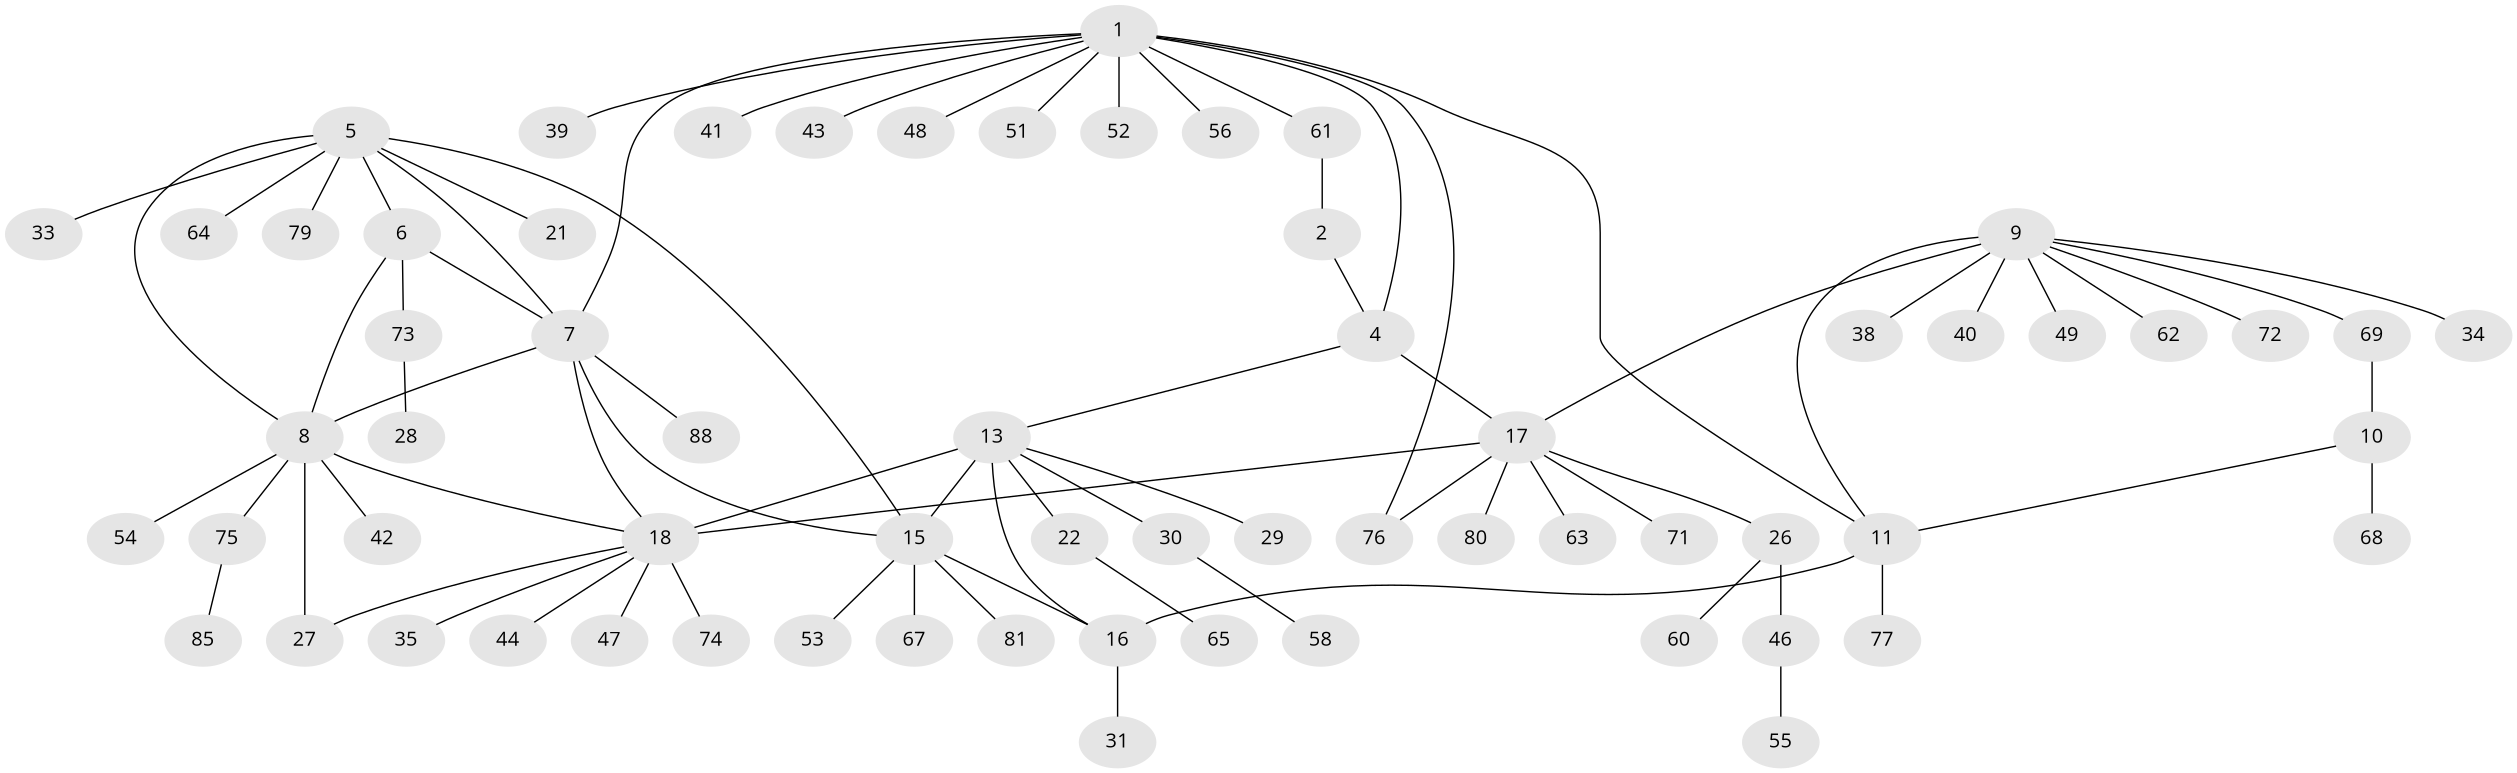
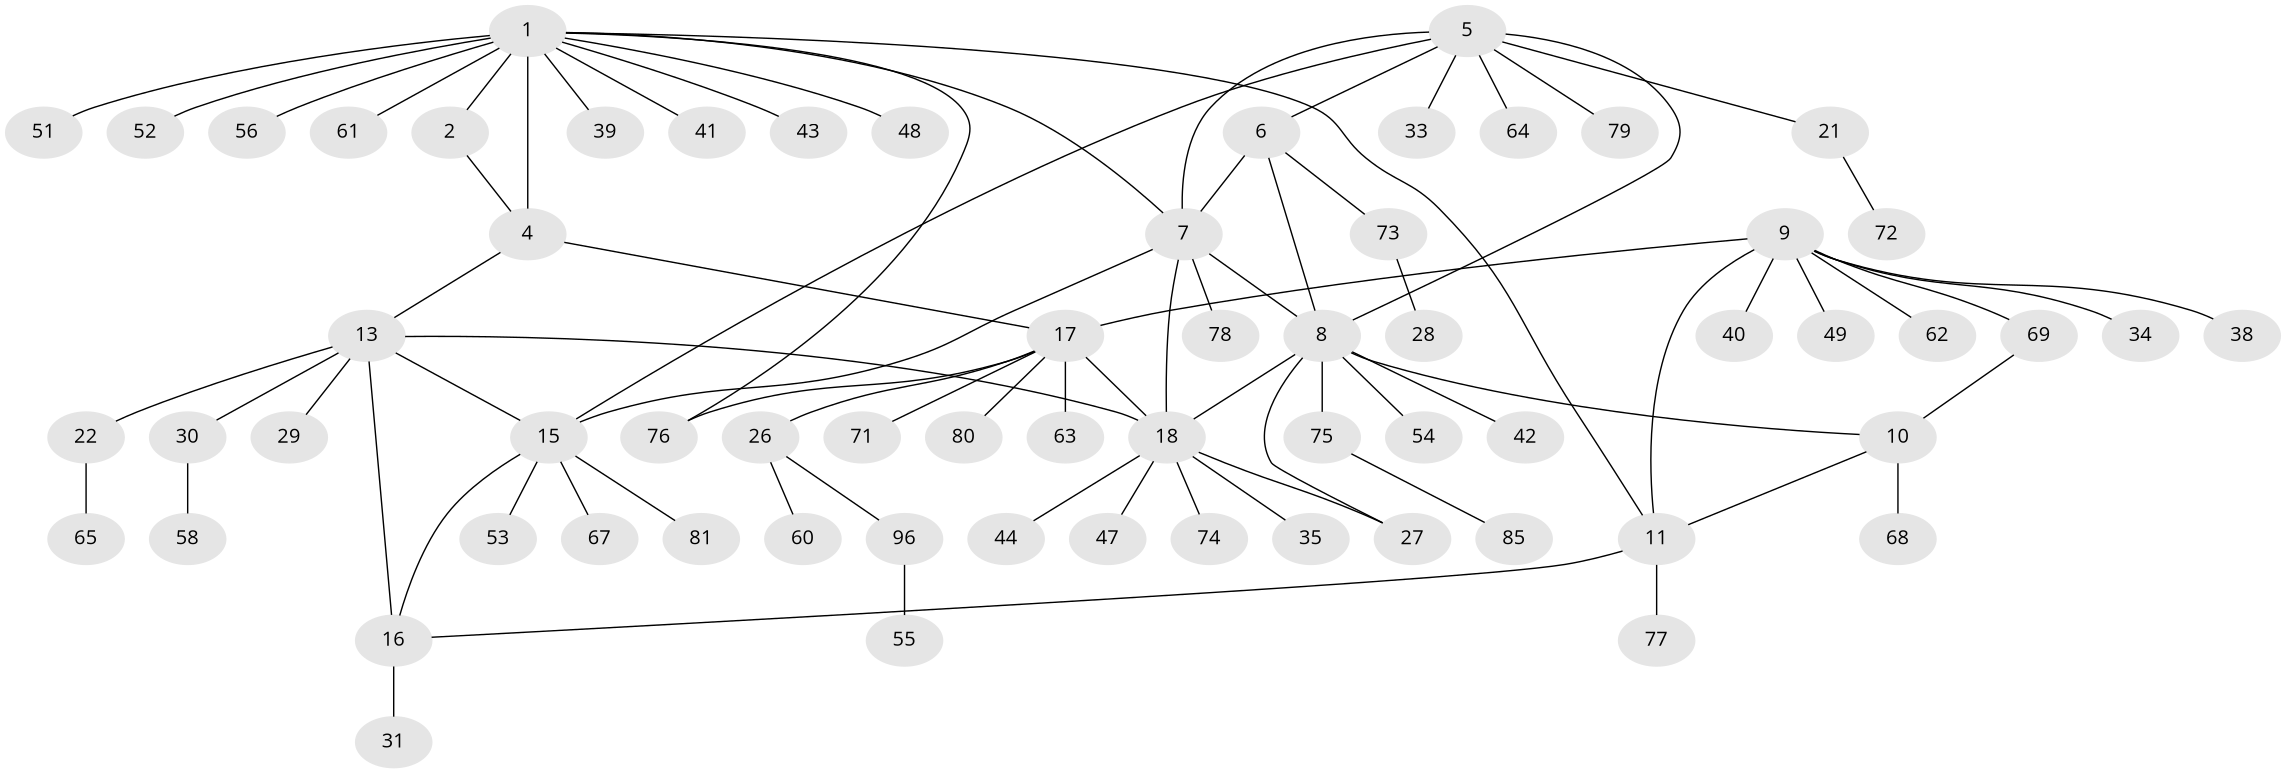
(1322, 184) -> (489, 82)
(2146, 281) -> (1858, 184)
none -> (1603, 410)
(701, 437) -> (1221, 336)
(1781, 641) -> (905, 539)
